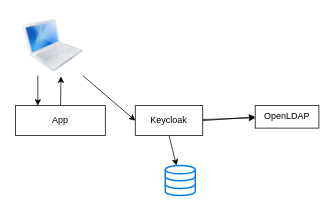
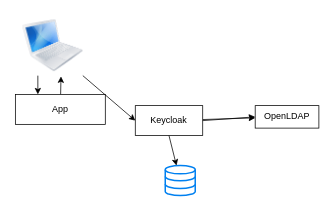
(60, 120) -> (60, 109)
